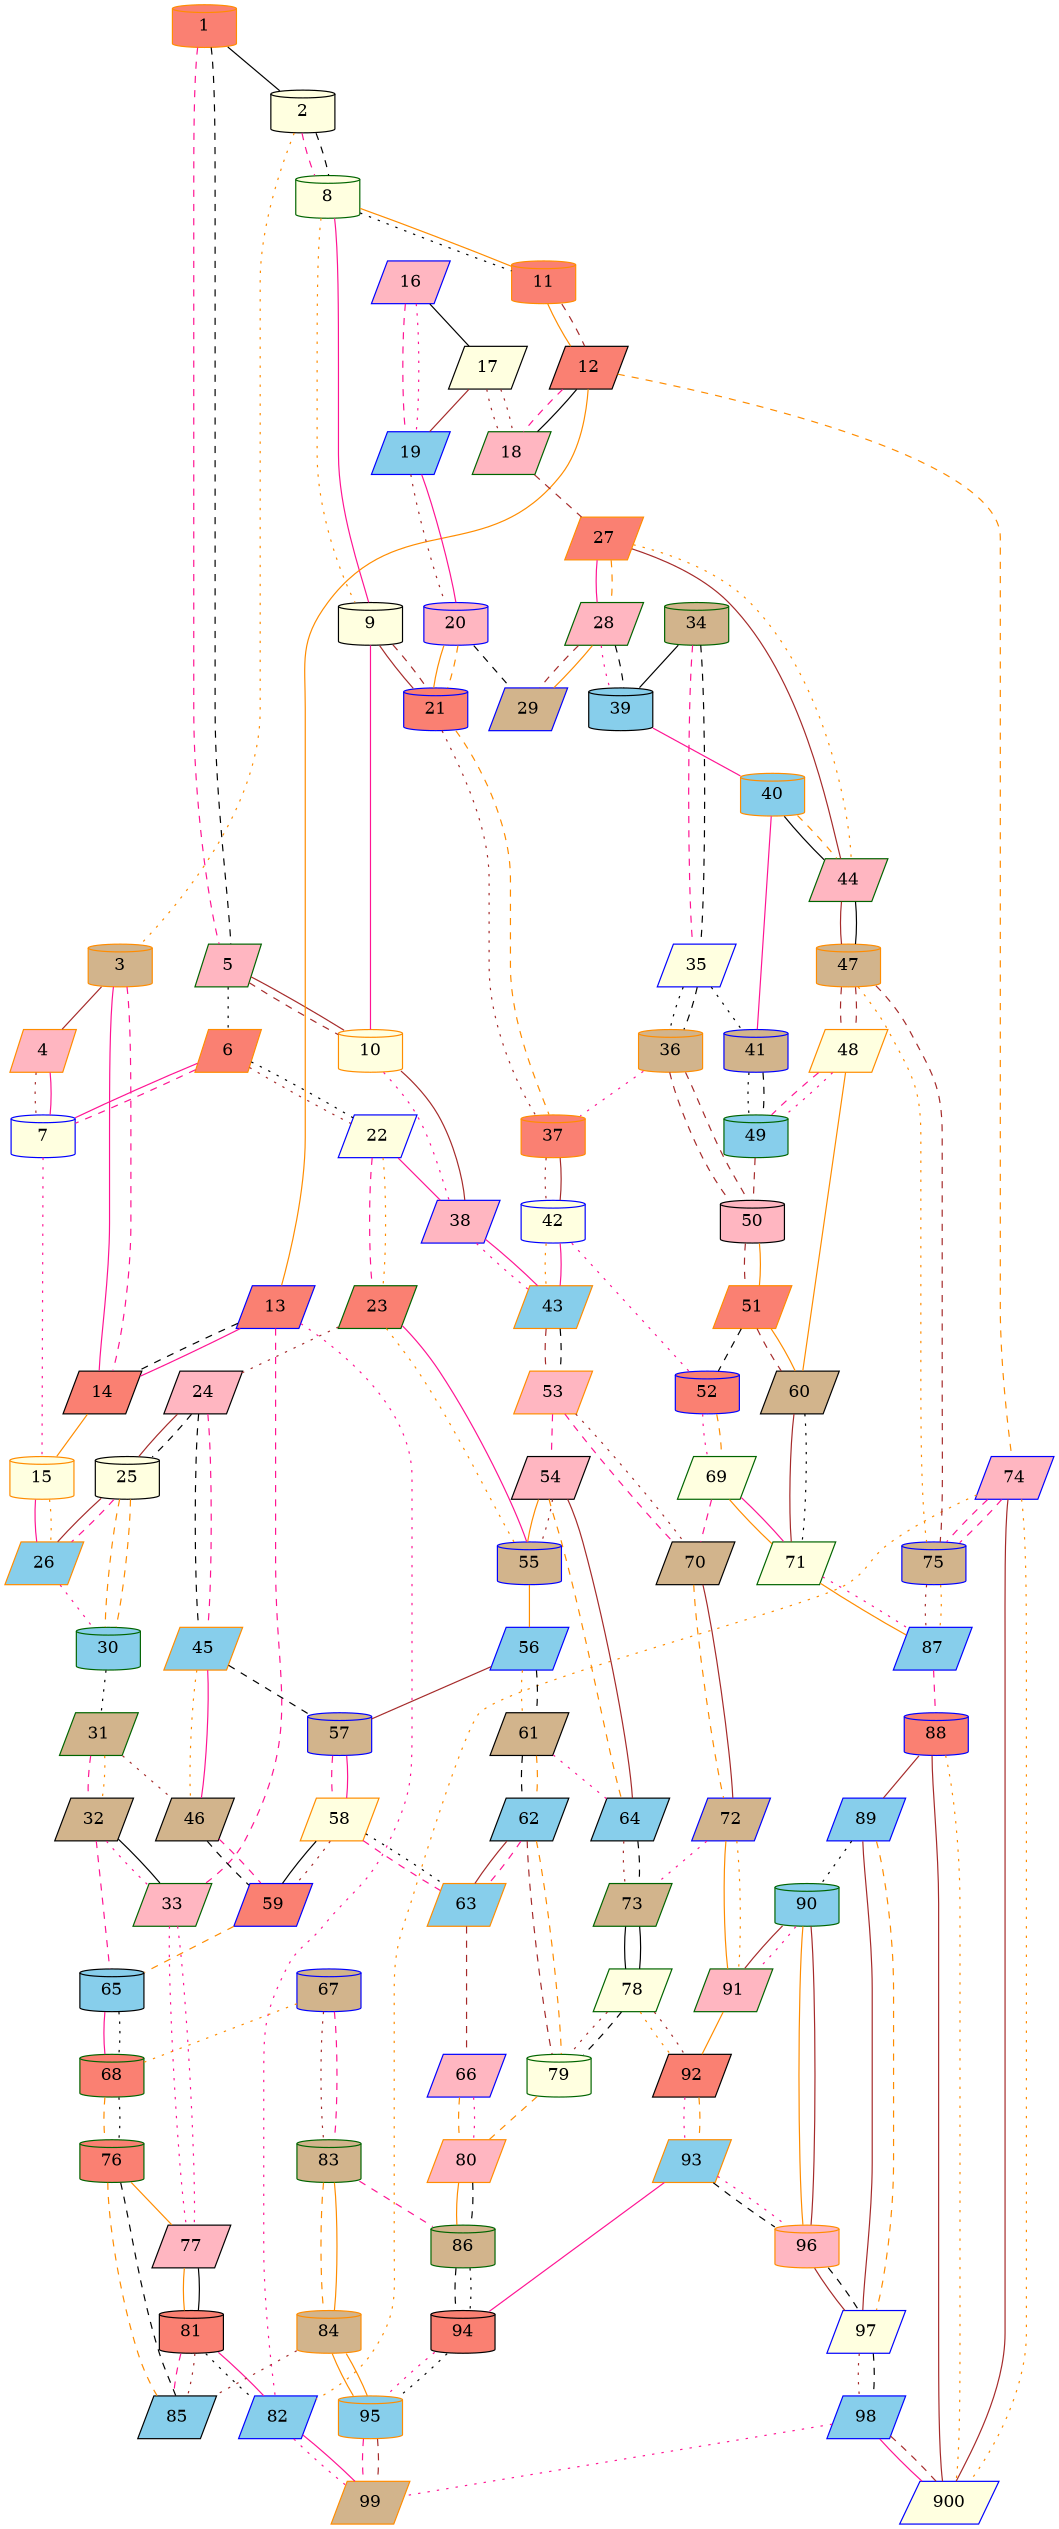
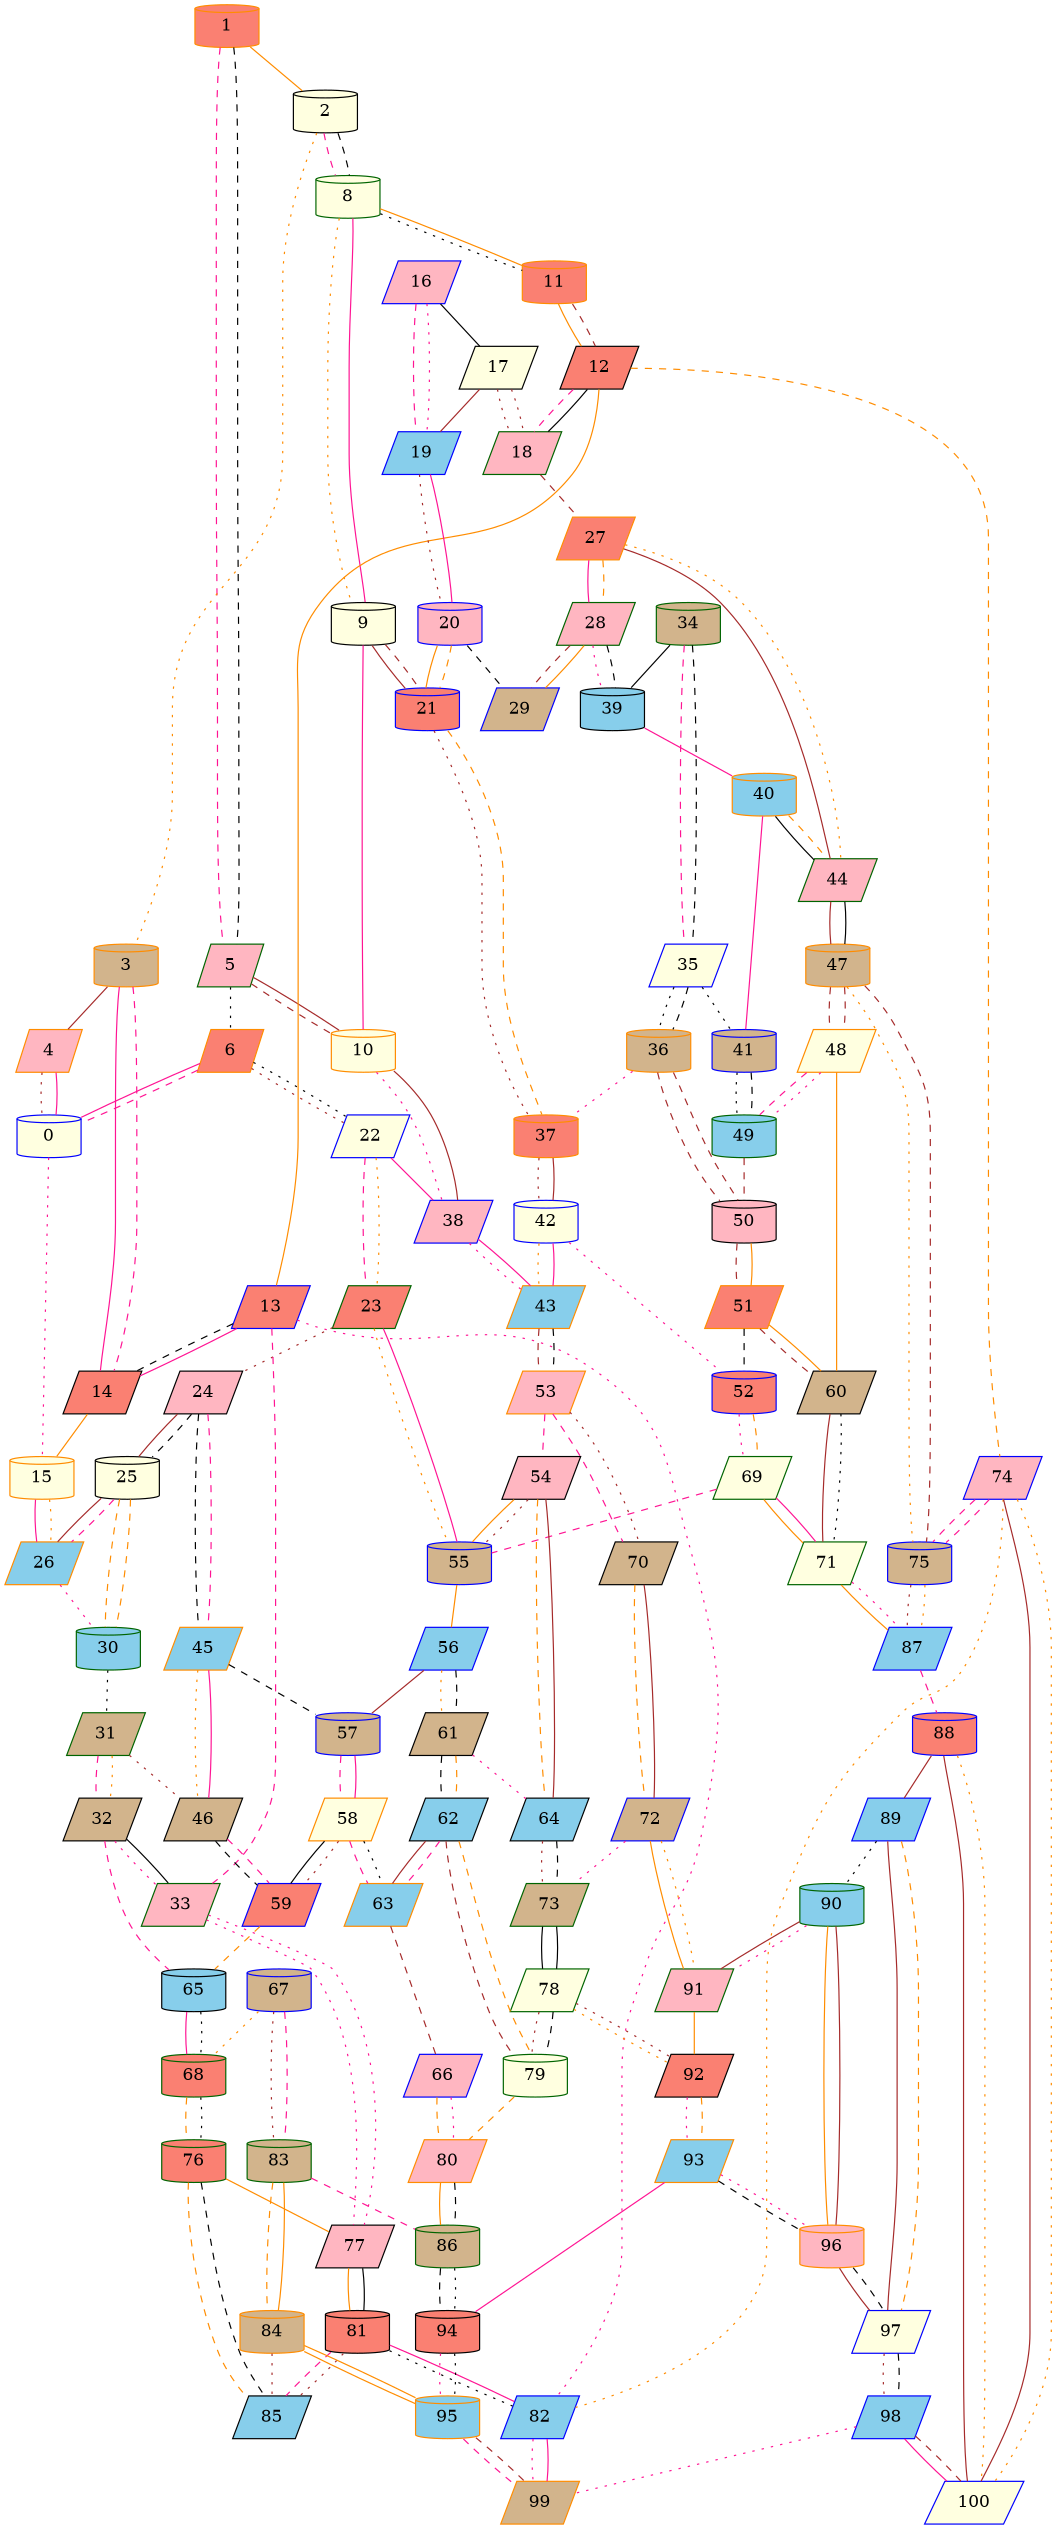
(254, 69) -> (276, 69)
(43, 1136) -> (49, 1136)
(706, 1521) -> (604, 1521)
(949, 2503) -> (974, 2503)
